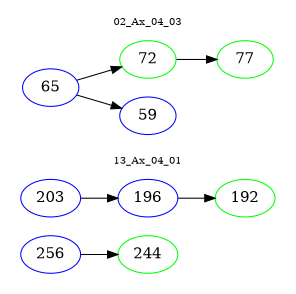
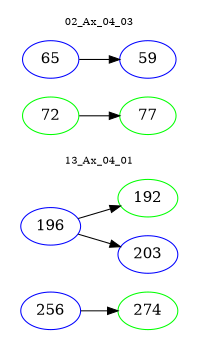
(94, 75) -> none
(94, 198) -> (94, 239)
(148, 255) -> (148, 311)
